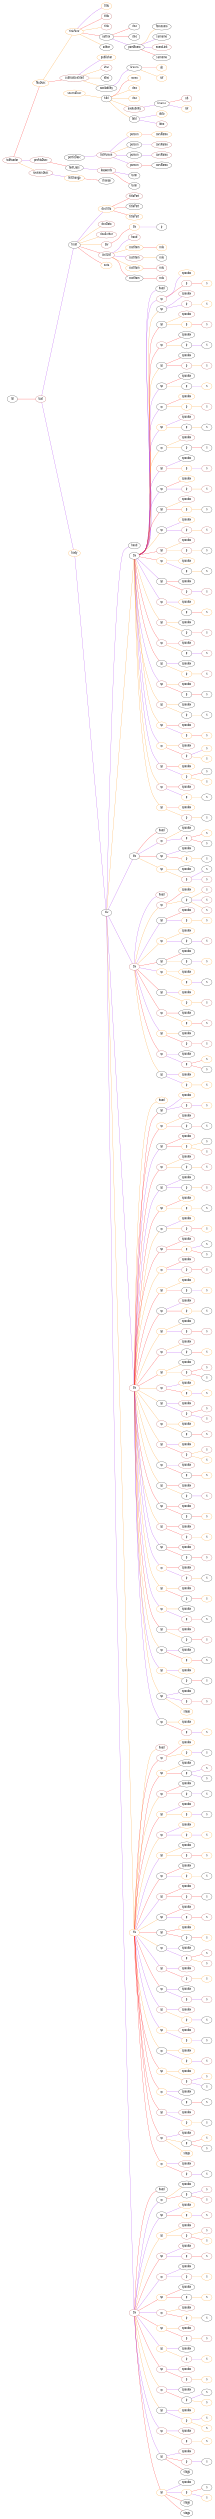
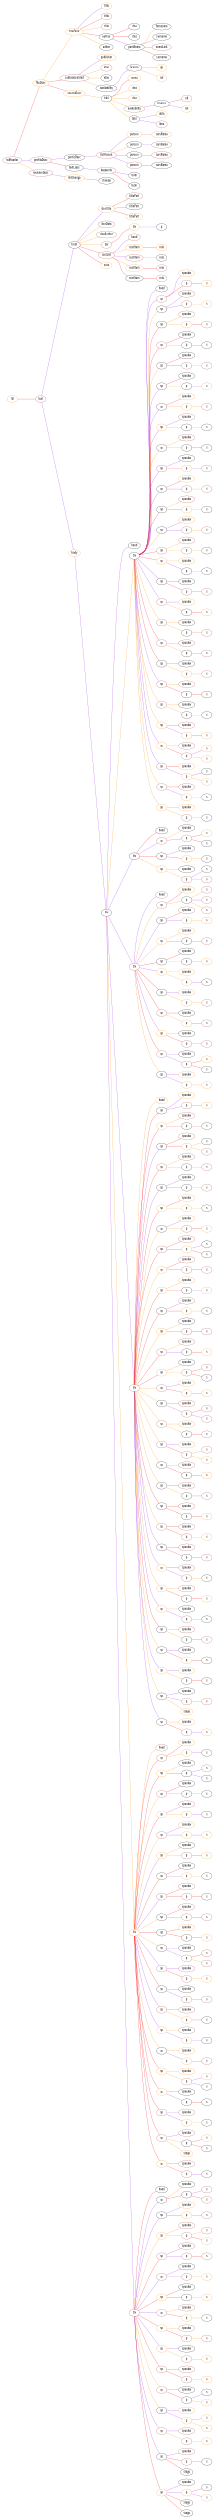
none -> (57, 88)
none -> (58, 159)
(12, 399) -> (12, 399)
